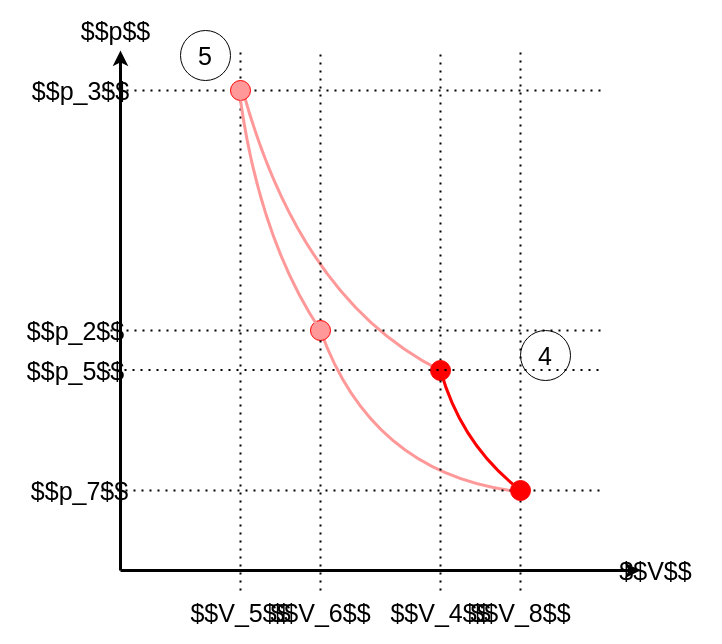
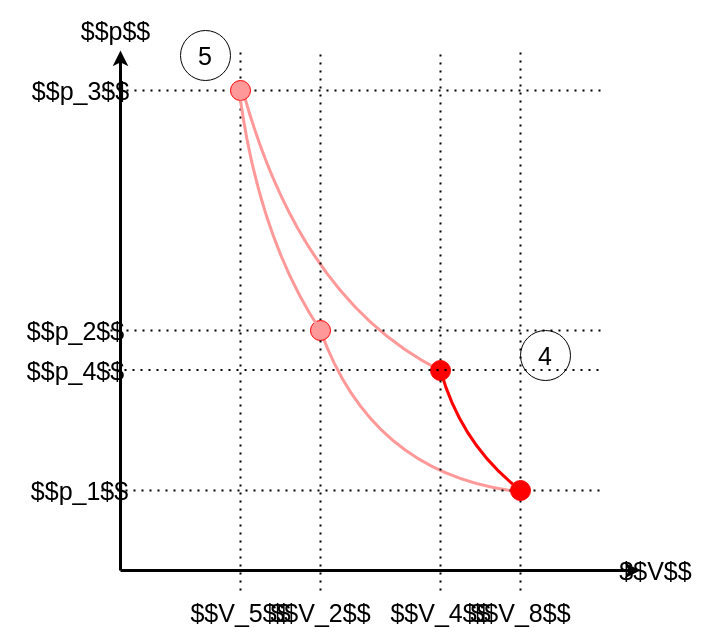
(76, 371) -> (76, 371)
(80, 491) -> (80, 491)
(321, 613) -> (321, 613)
